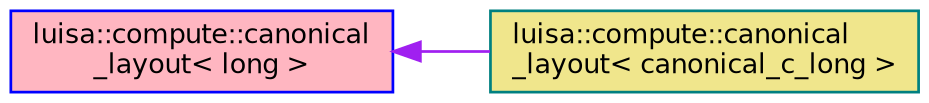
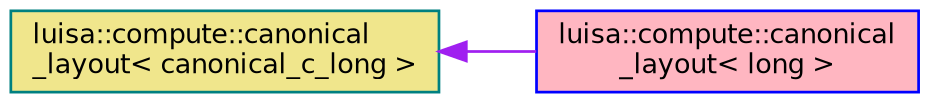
(455, 51) -> (501, 51)
